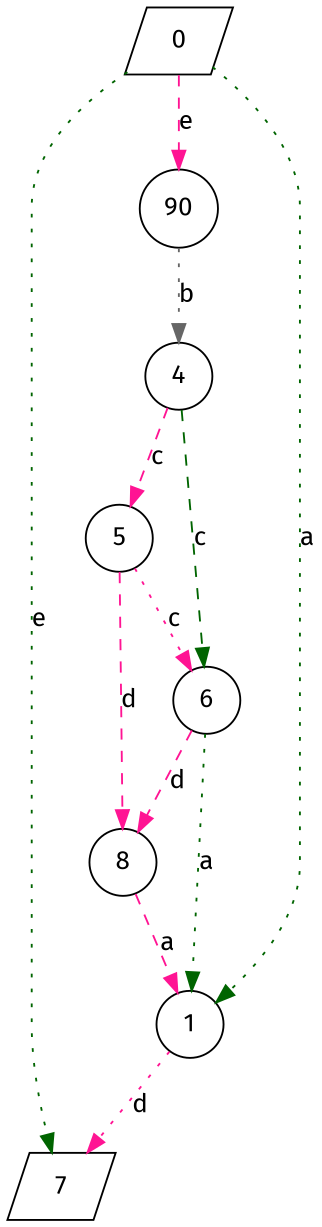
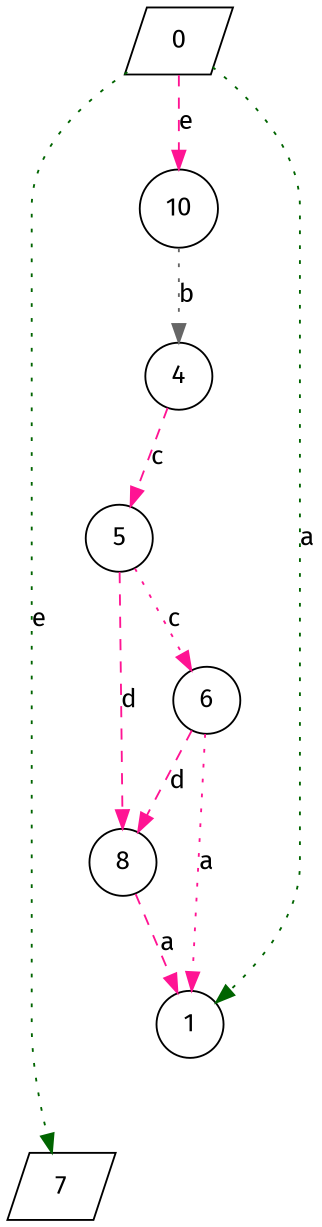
(179, 209) -> (179, 209)
(192, 529) -> none
(199, 853) -> (199, 853)
(134, 1095) -> none
